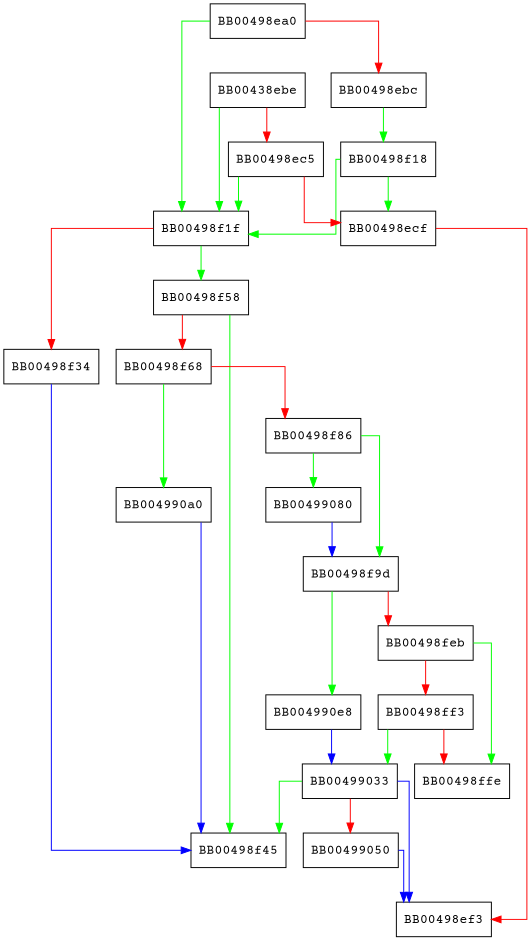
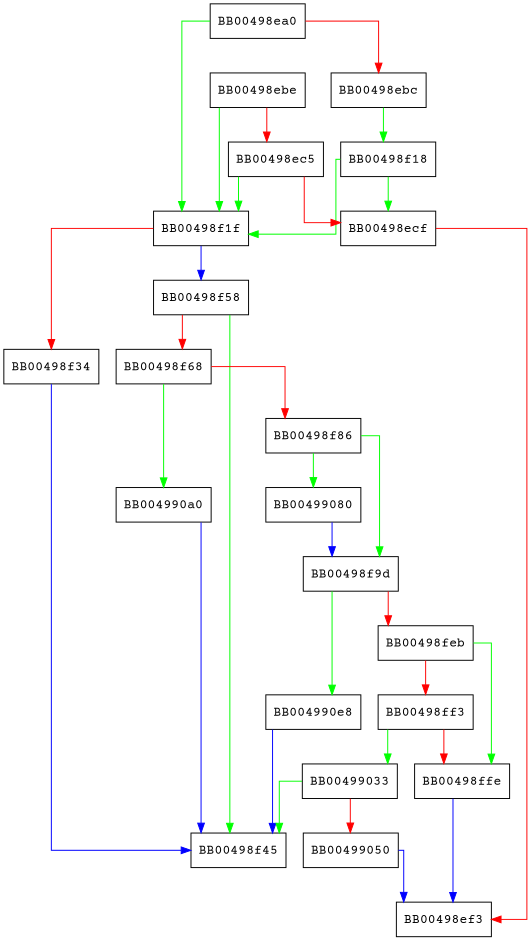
(258, 90) -> (258, 90)
(201, 258) -> (201, 258)
(332, 742) -> (273, 776)
(409, 831) -> (453, 846)
